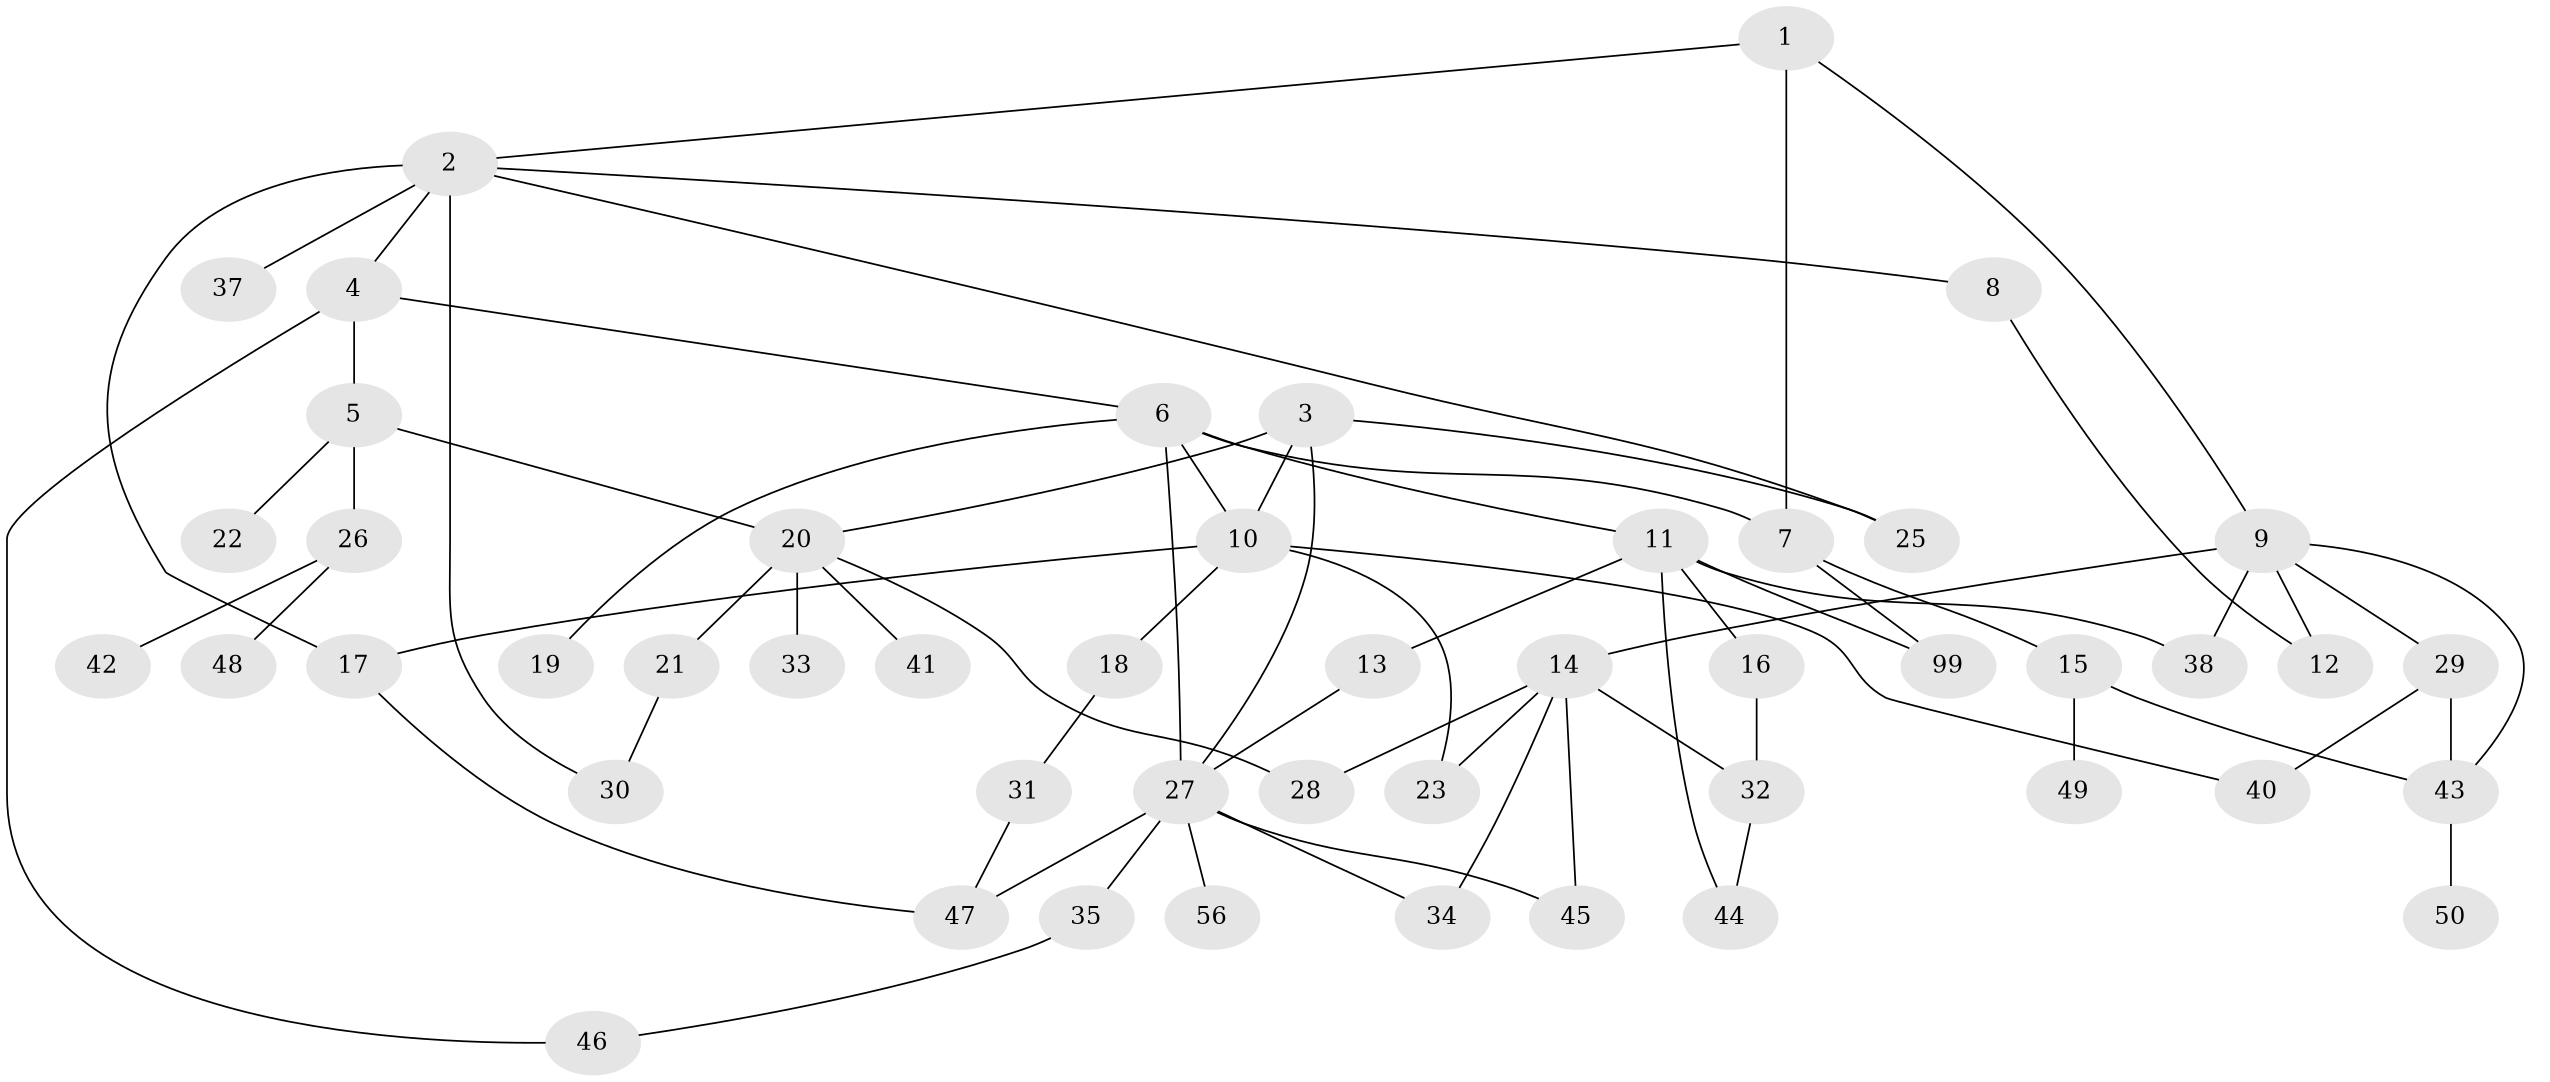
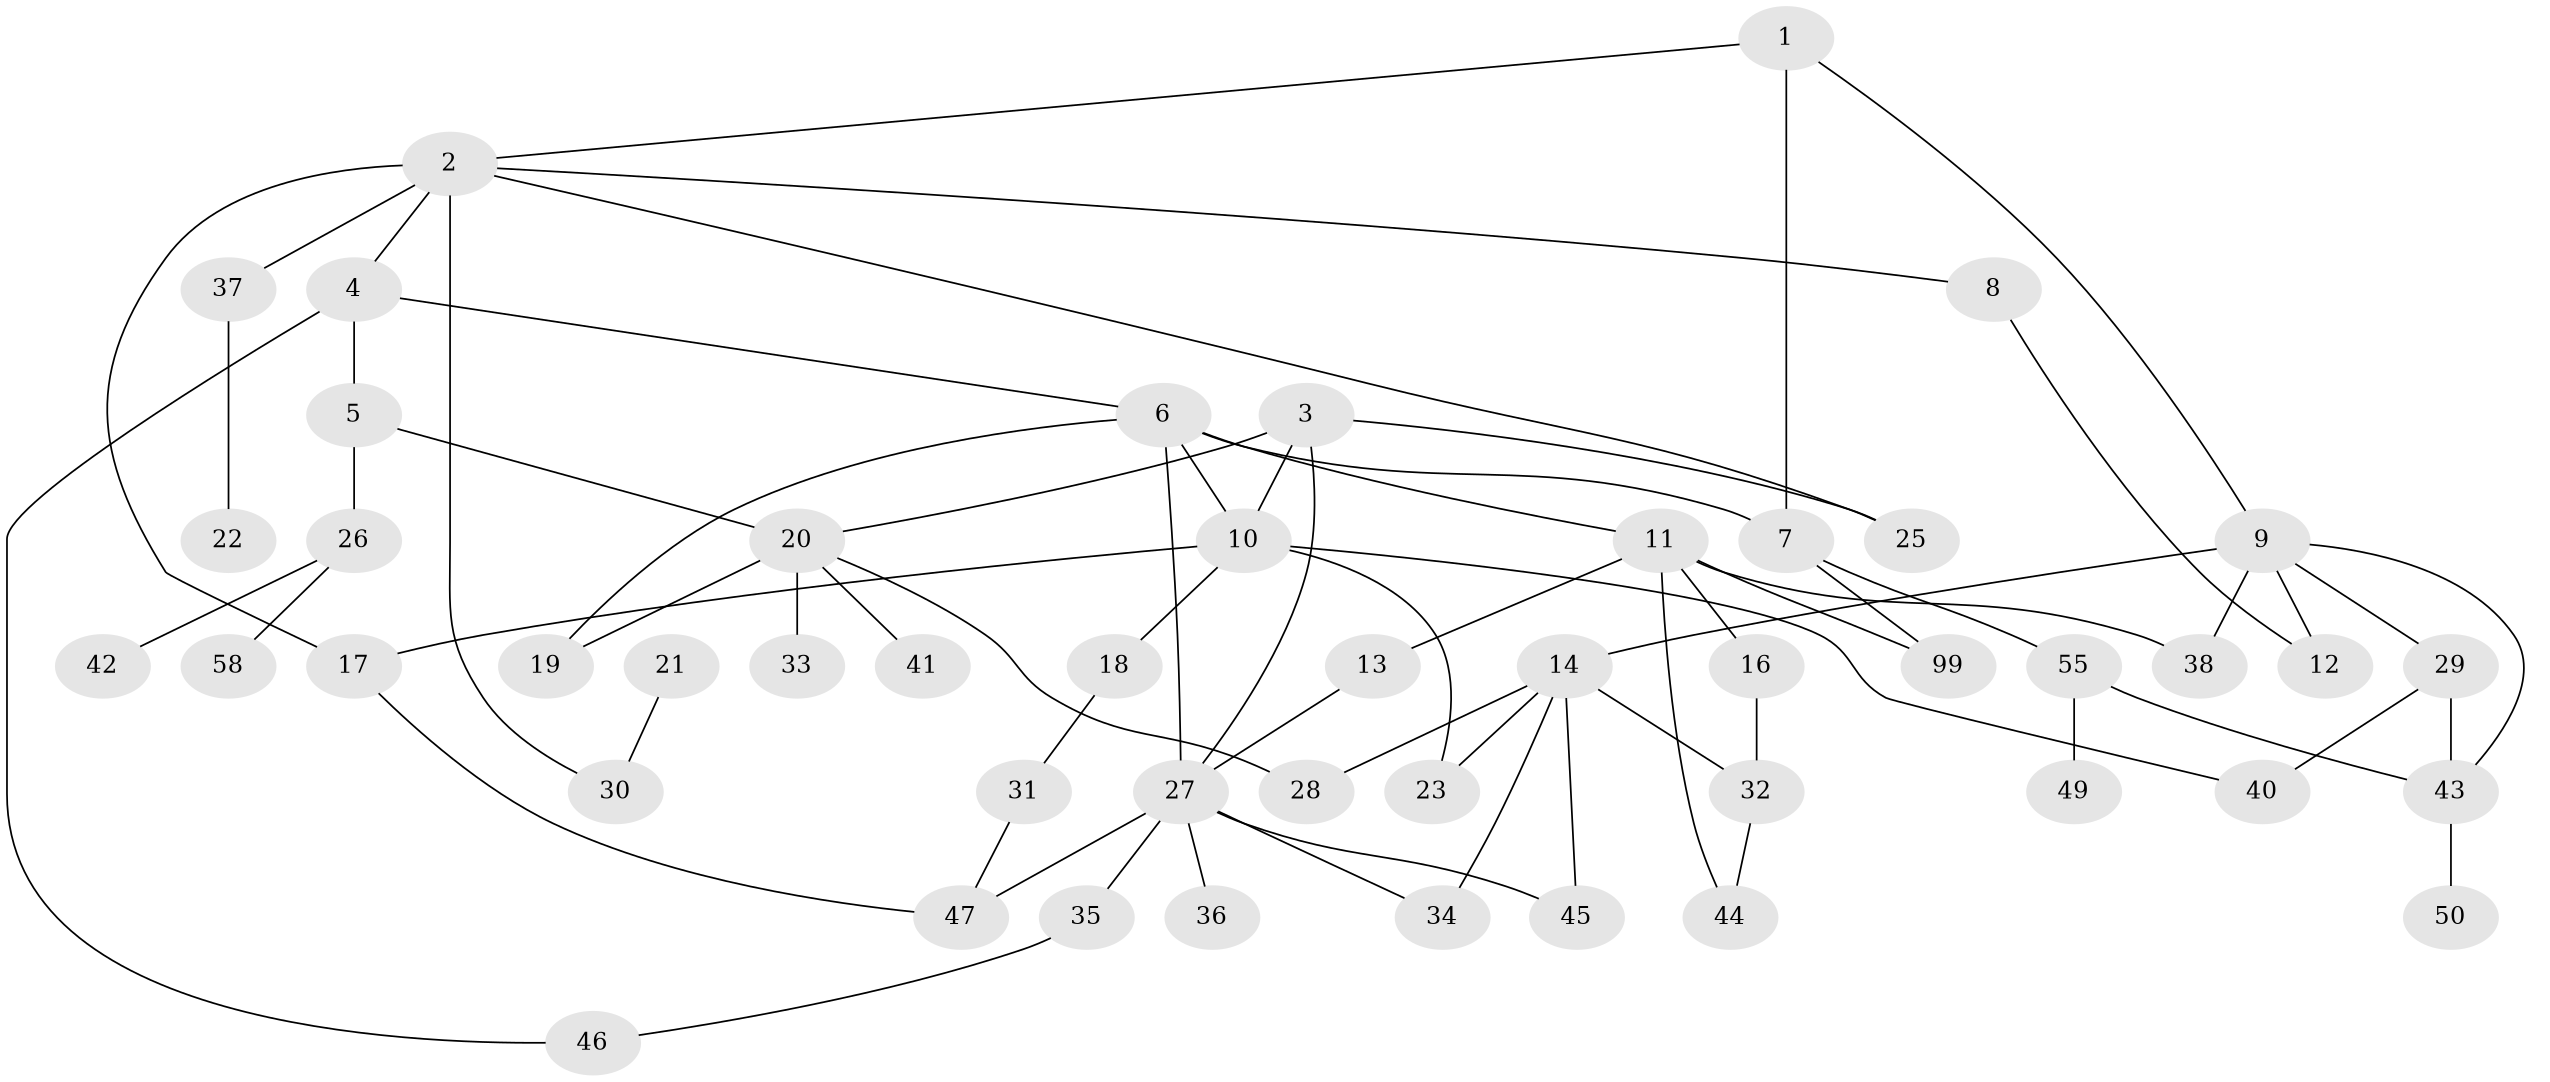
(292, 478) -> (229, 415)
(729, 609) -> (698, 591)
(229, 666) -> (229, 666)
(2074, 666) -> (2074, 666)
(1212, 918) -> (1212, 918)
